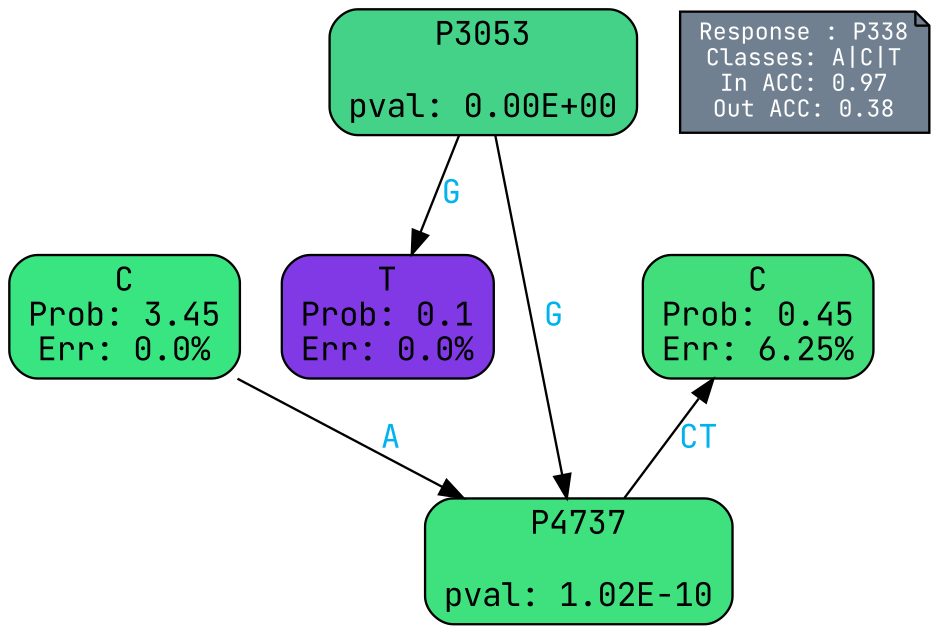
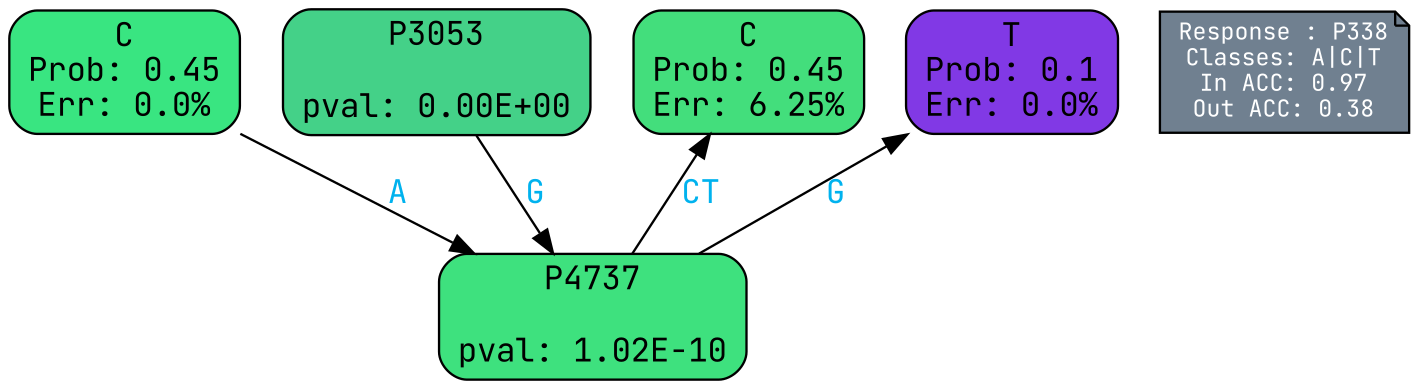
(440, 184) -> (793, 200)
(125, 317) -> (125, 72)
